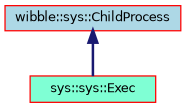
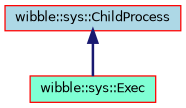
(93, 89) -> (93, 89)
